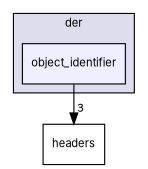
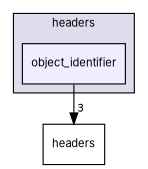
(74, 24) -> (74, 24)
